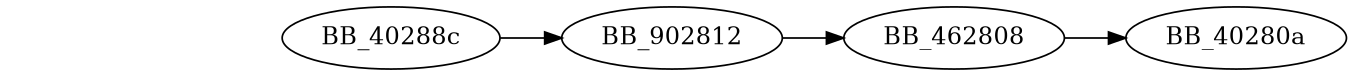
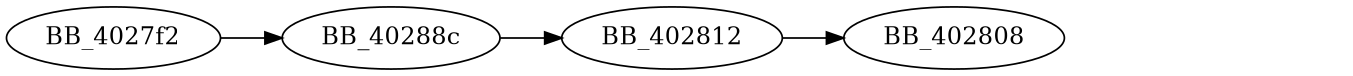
none -> (114, 38)
(672, 38) -> (672, 38)
(954, 38) -> (954, 38)
(1236, 38) -> none
